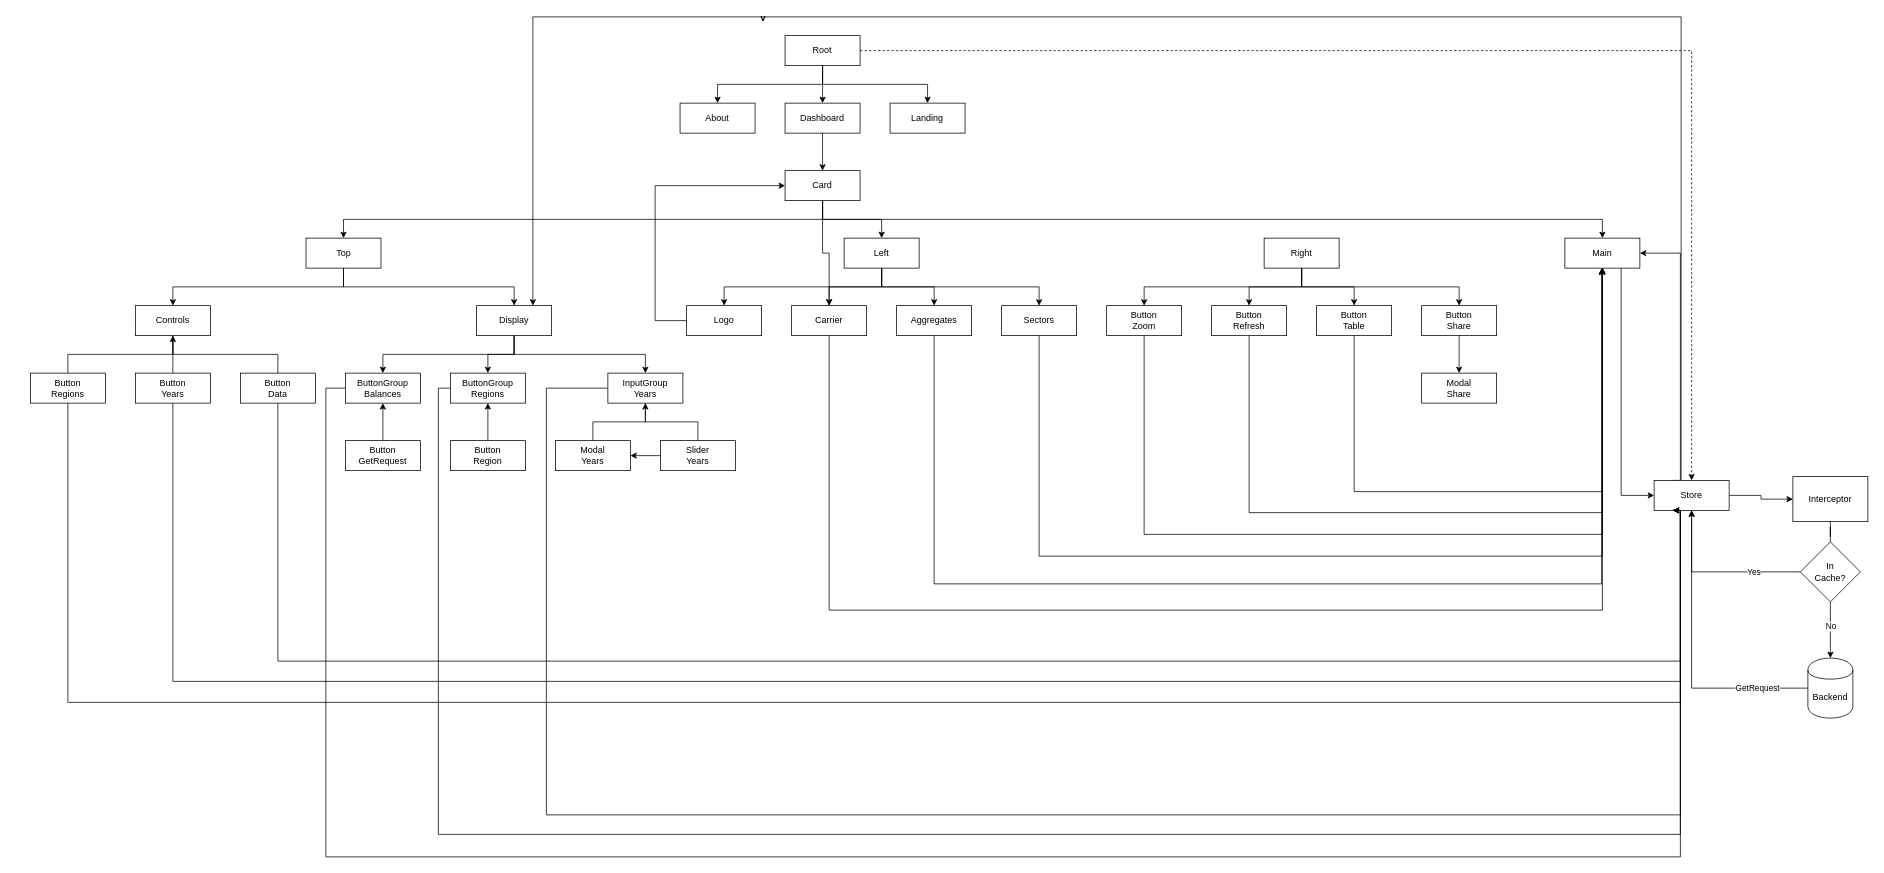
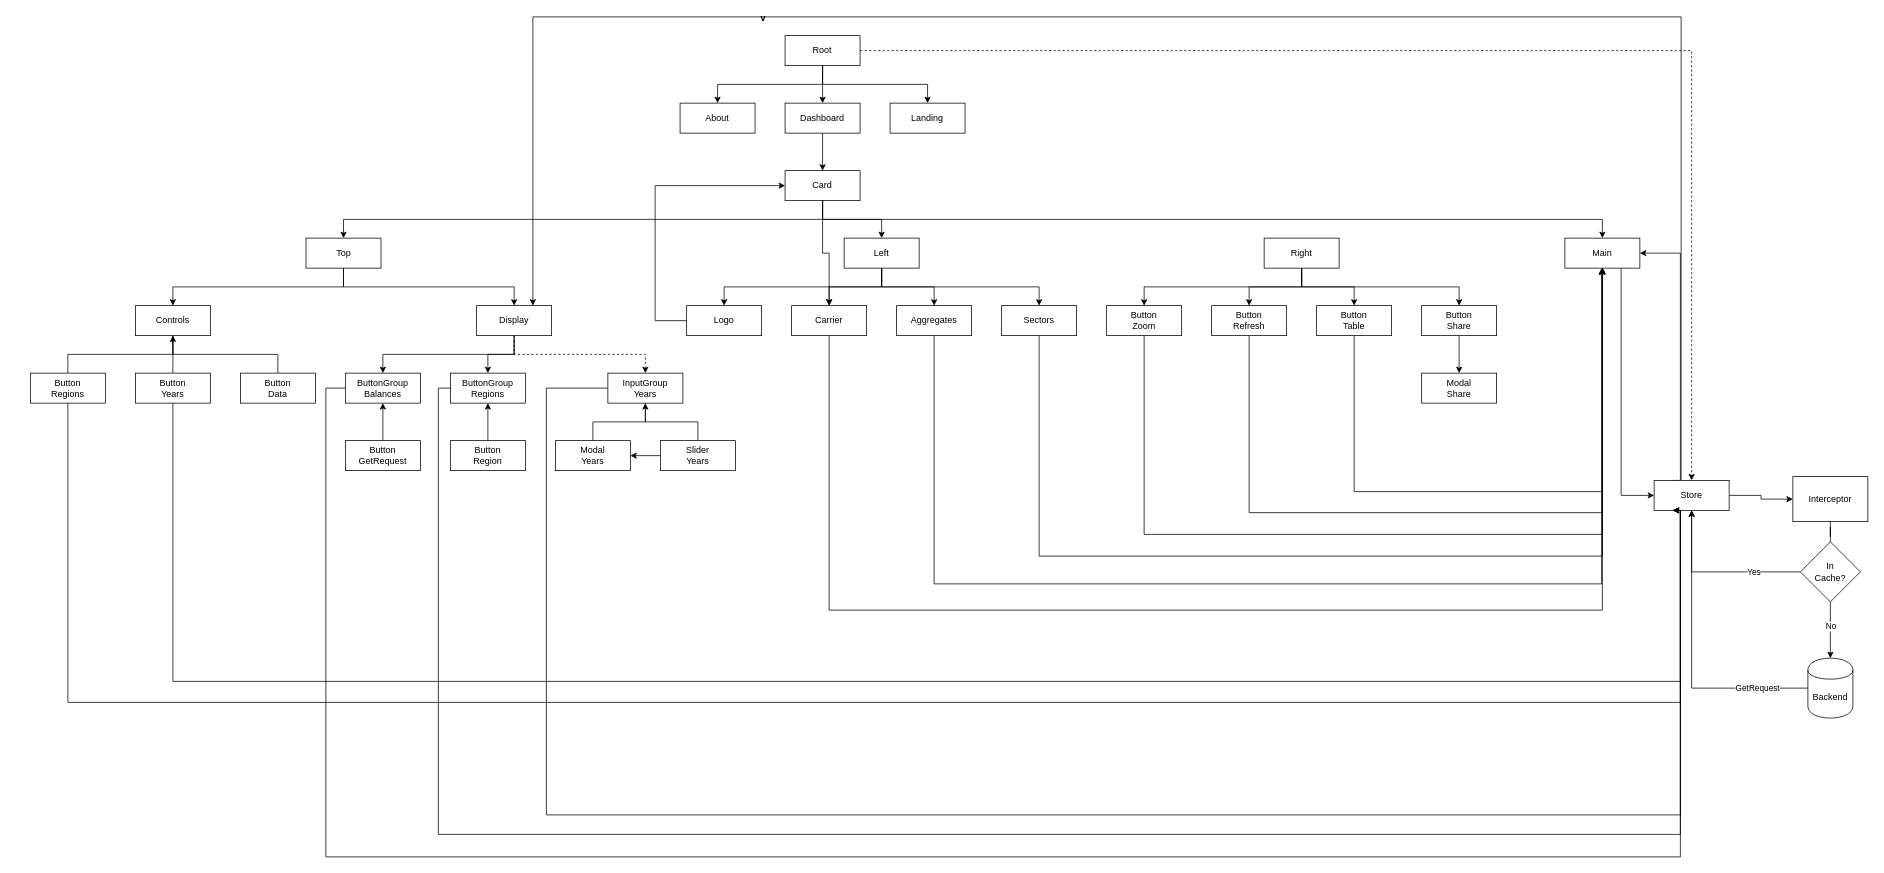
(586, 354) -> (586, 354)
(849, 661) -> none
